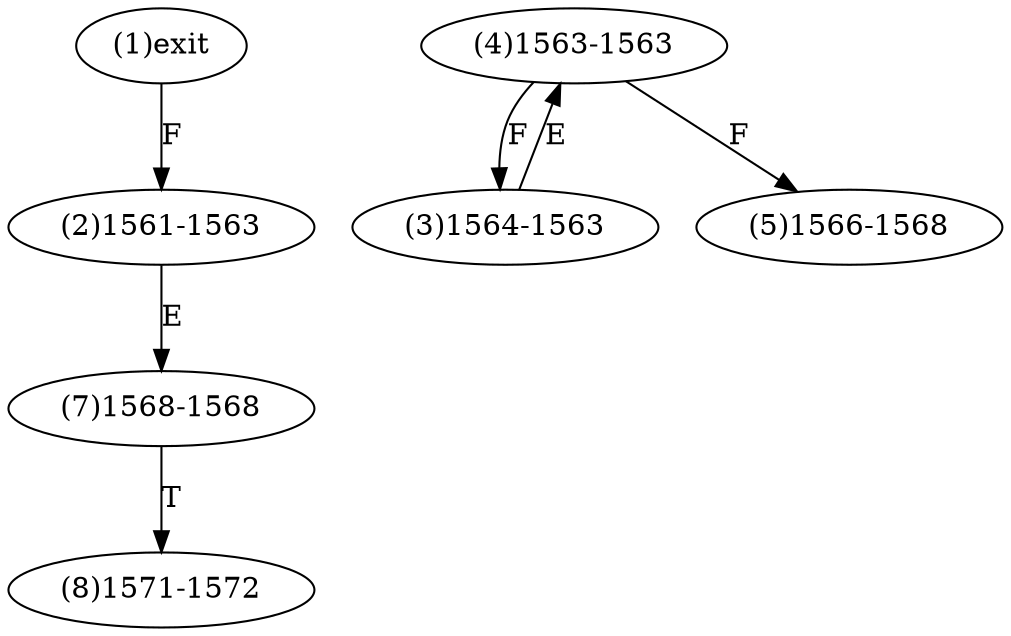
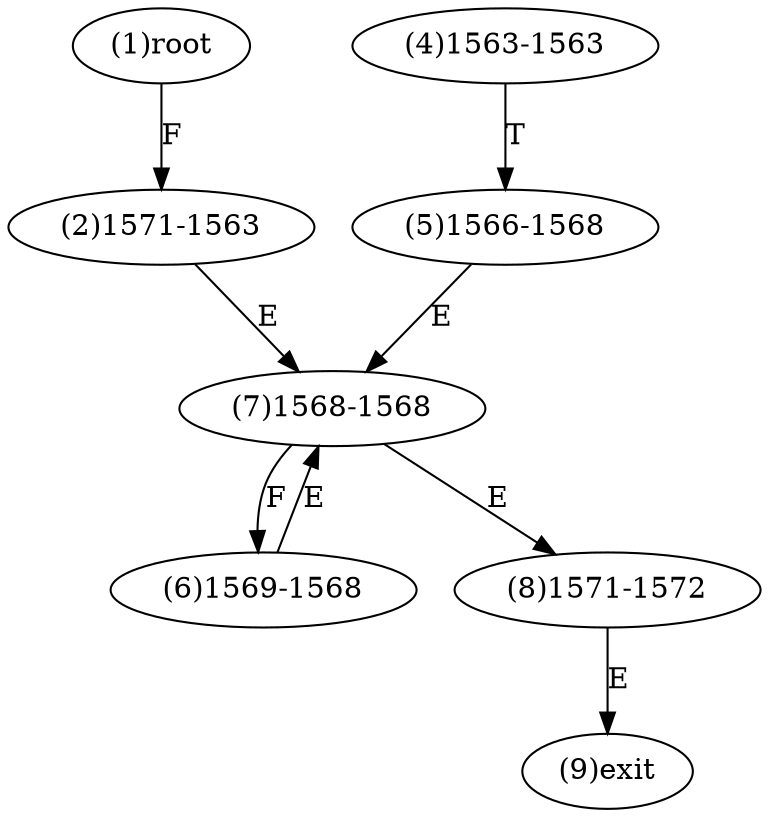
(161, 46) -> (161, 46)
(739, 137) -> (516, 137)
(161, 227) -> (161, 227)
(505, 227) -> none
none -> (426, 310)
(172, 499) -> (498, 499)
none -> (264, 590)
none -> (608, 771)
